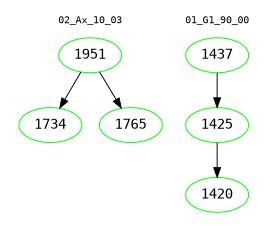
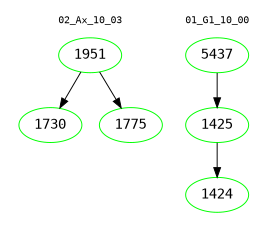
(218, 21) -> (218, 21)
(217, 55) -> (217, 55)
(50, 125) -> (50, 125)
(131, 125) -> (131, 125)
(217, 195) -> (217, 195)
